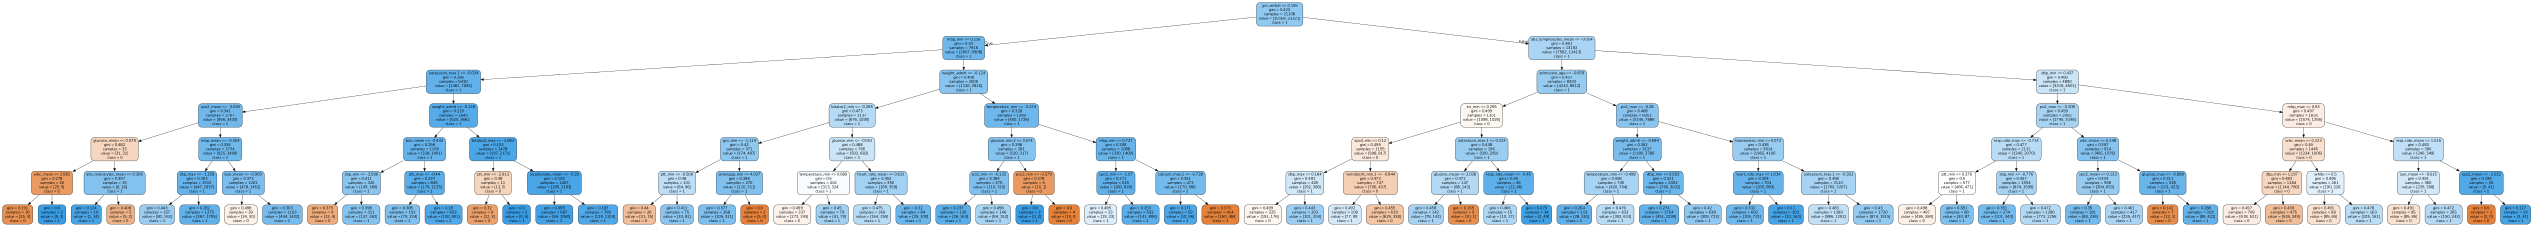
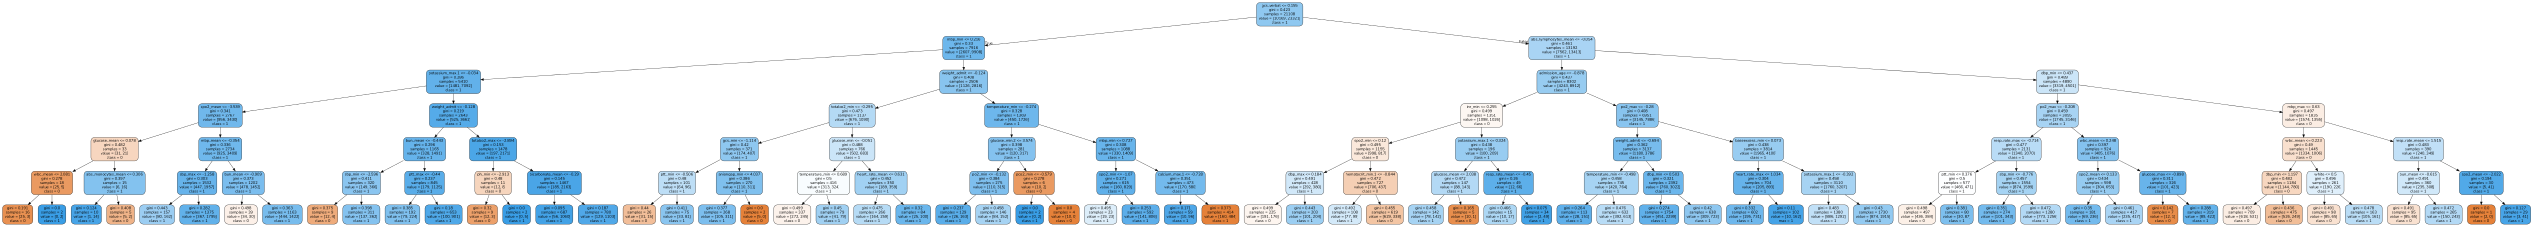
(1786, 214) -> (1786, 214)
